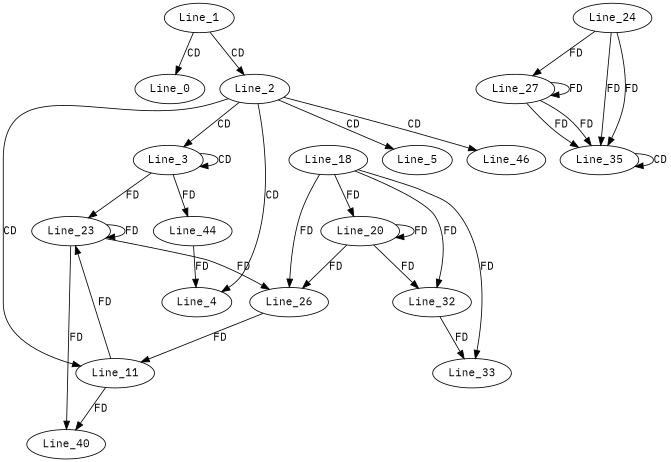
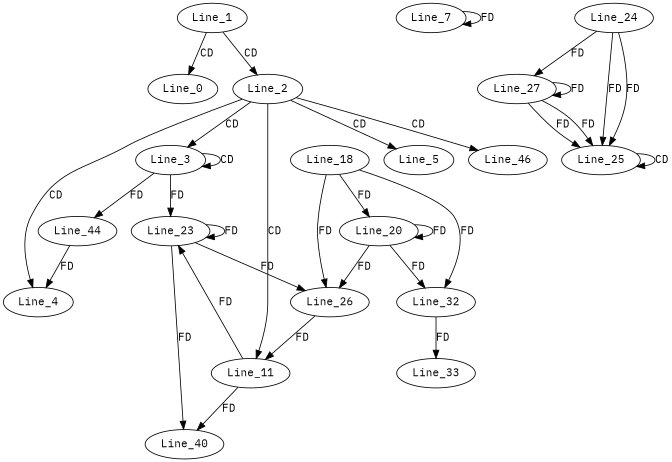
none -> (431, 18)
(599, 160) -> (601, 160)
(466, 227) -> none
